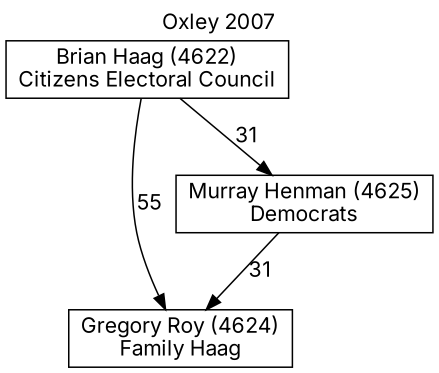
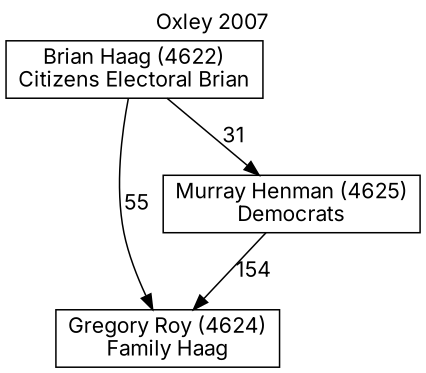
(147, 70) -> (134, 70)
(261, 271) -> (254, 271)
